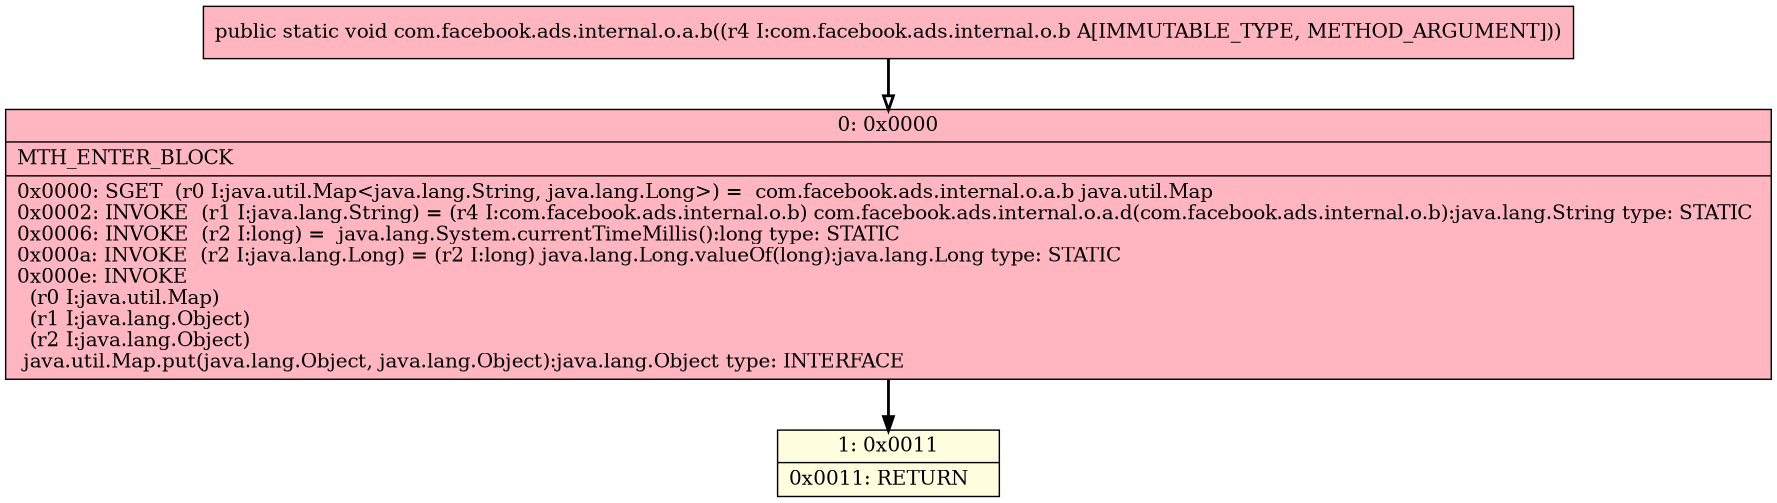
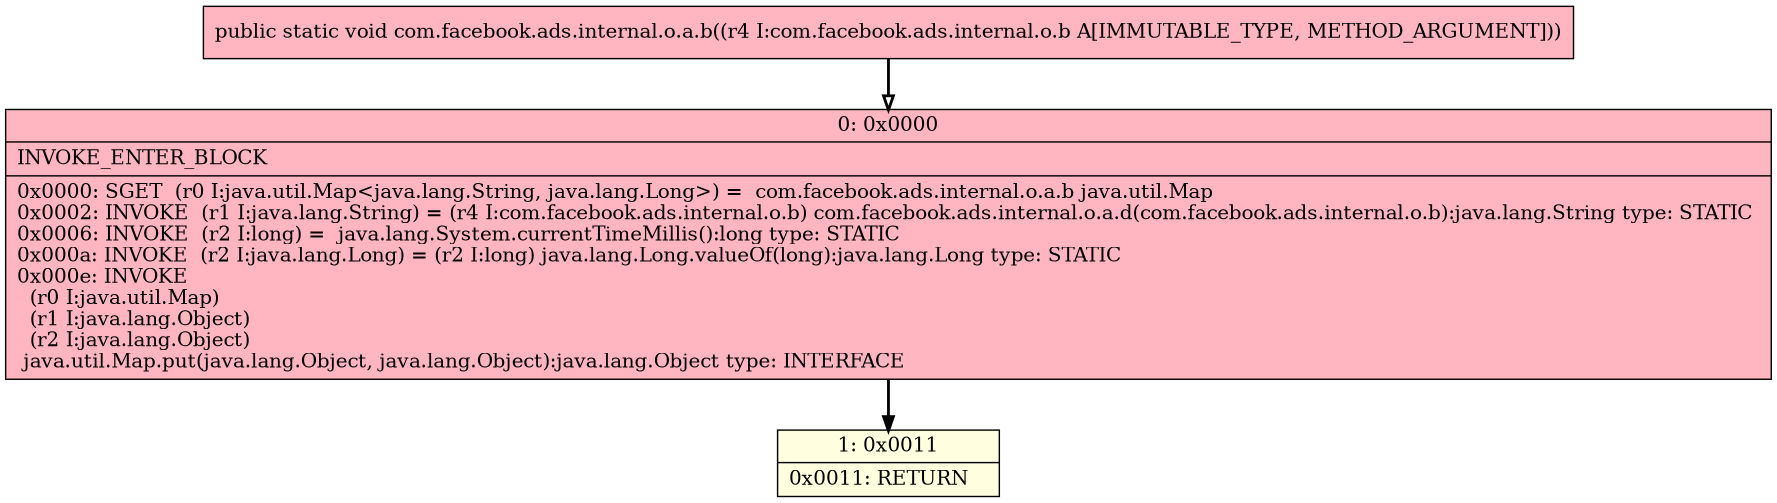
(126, 158) -> (143, 158)
